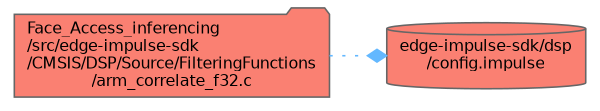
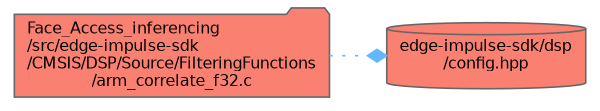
(486, 56) -> (486, 56)
